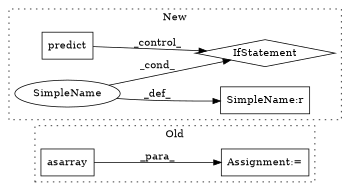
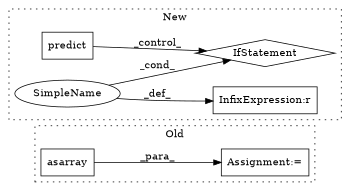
(265, 100) -> (265, 100)
